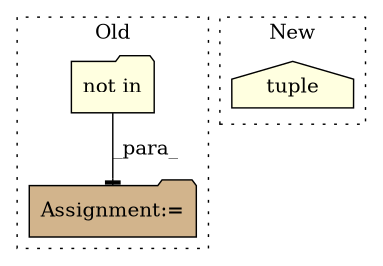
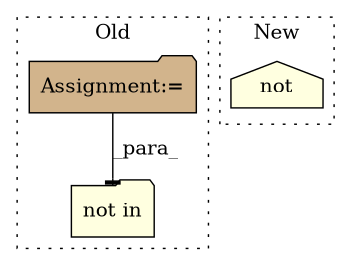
(293, 87) -> (277, 87)
(113, 146) -> (113, 146)
